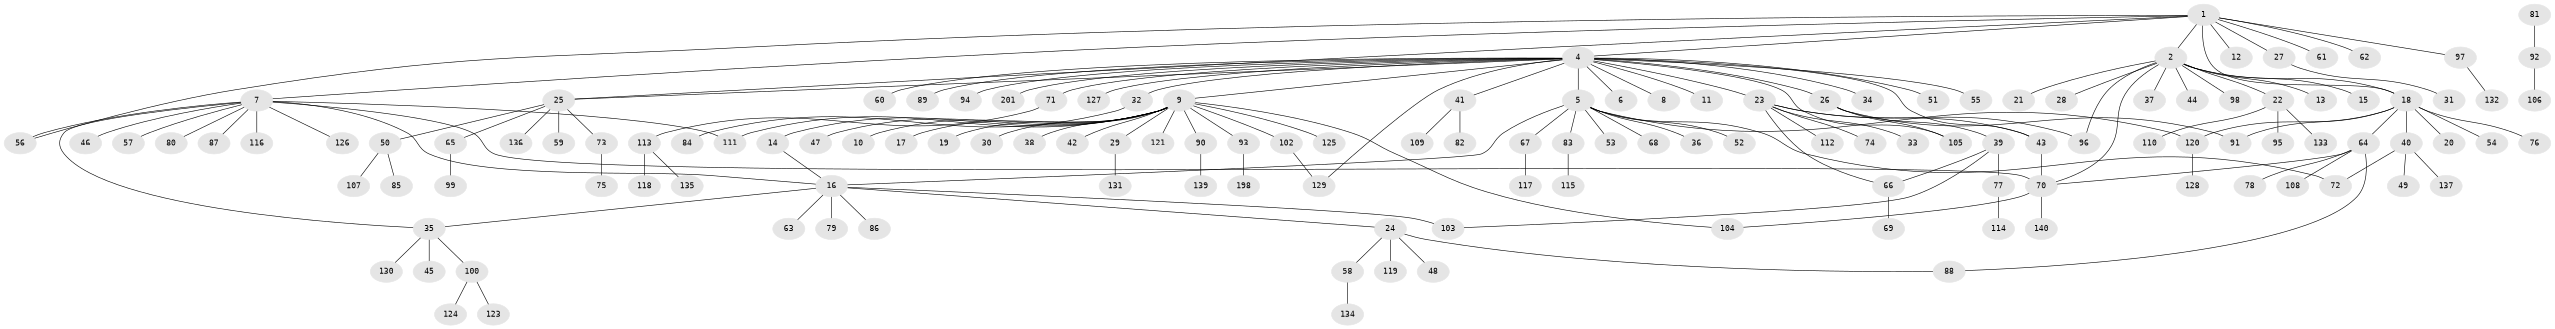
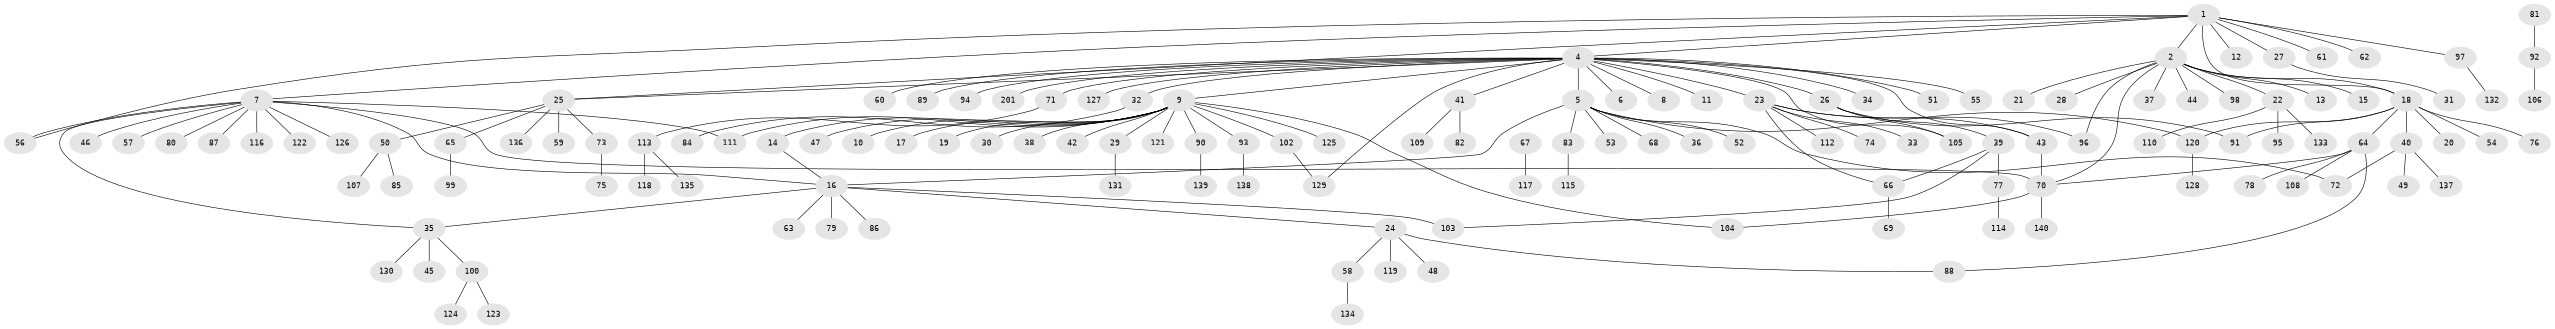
(1552, 122) -> none
none -> (300, 143)
(1244, 186) -> (1244, 186)
